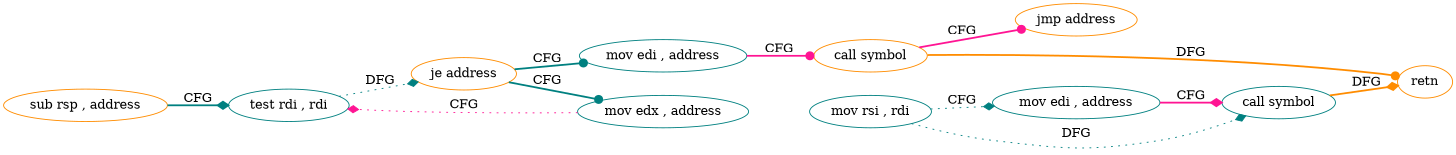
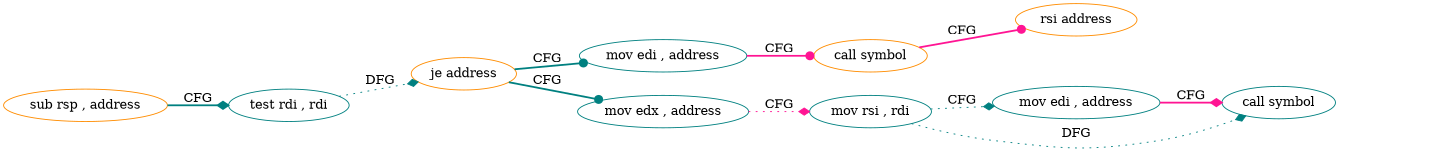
(1076, 20) -> (1076, 20)
(1425, 82) -> none
(468, 113) -> (774, 112)
